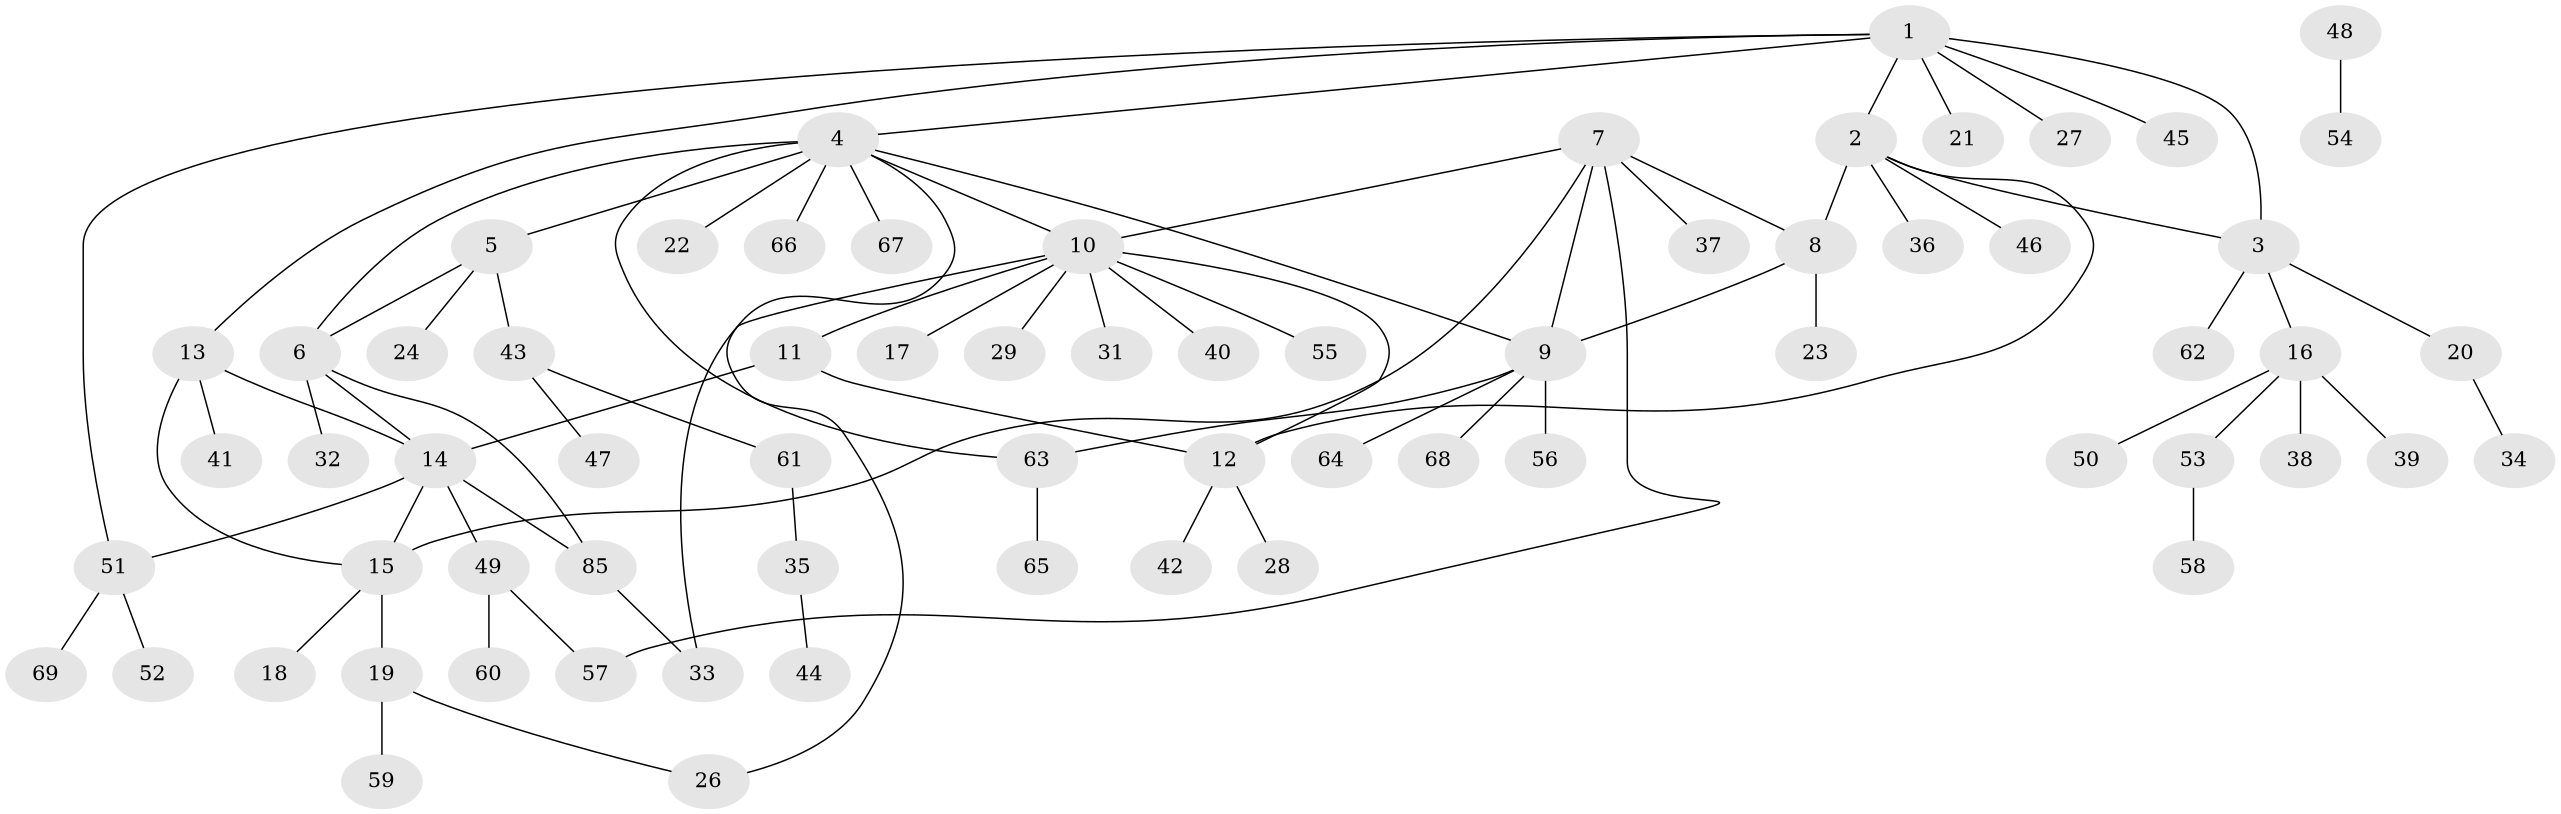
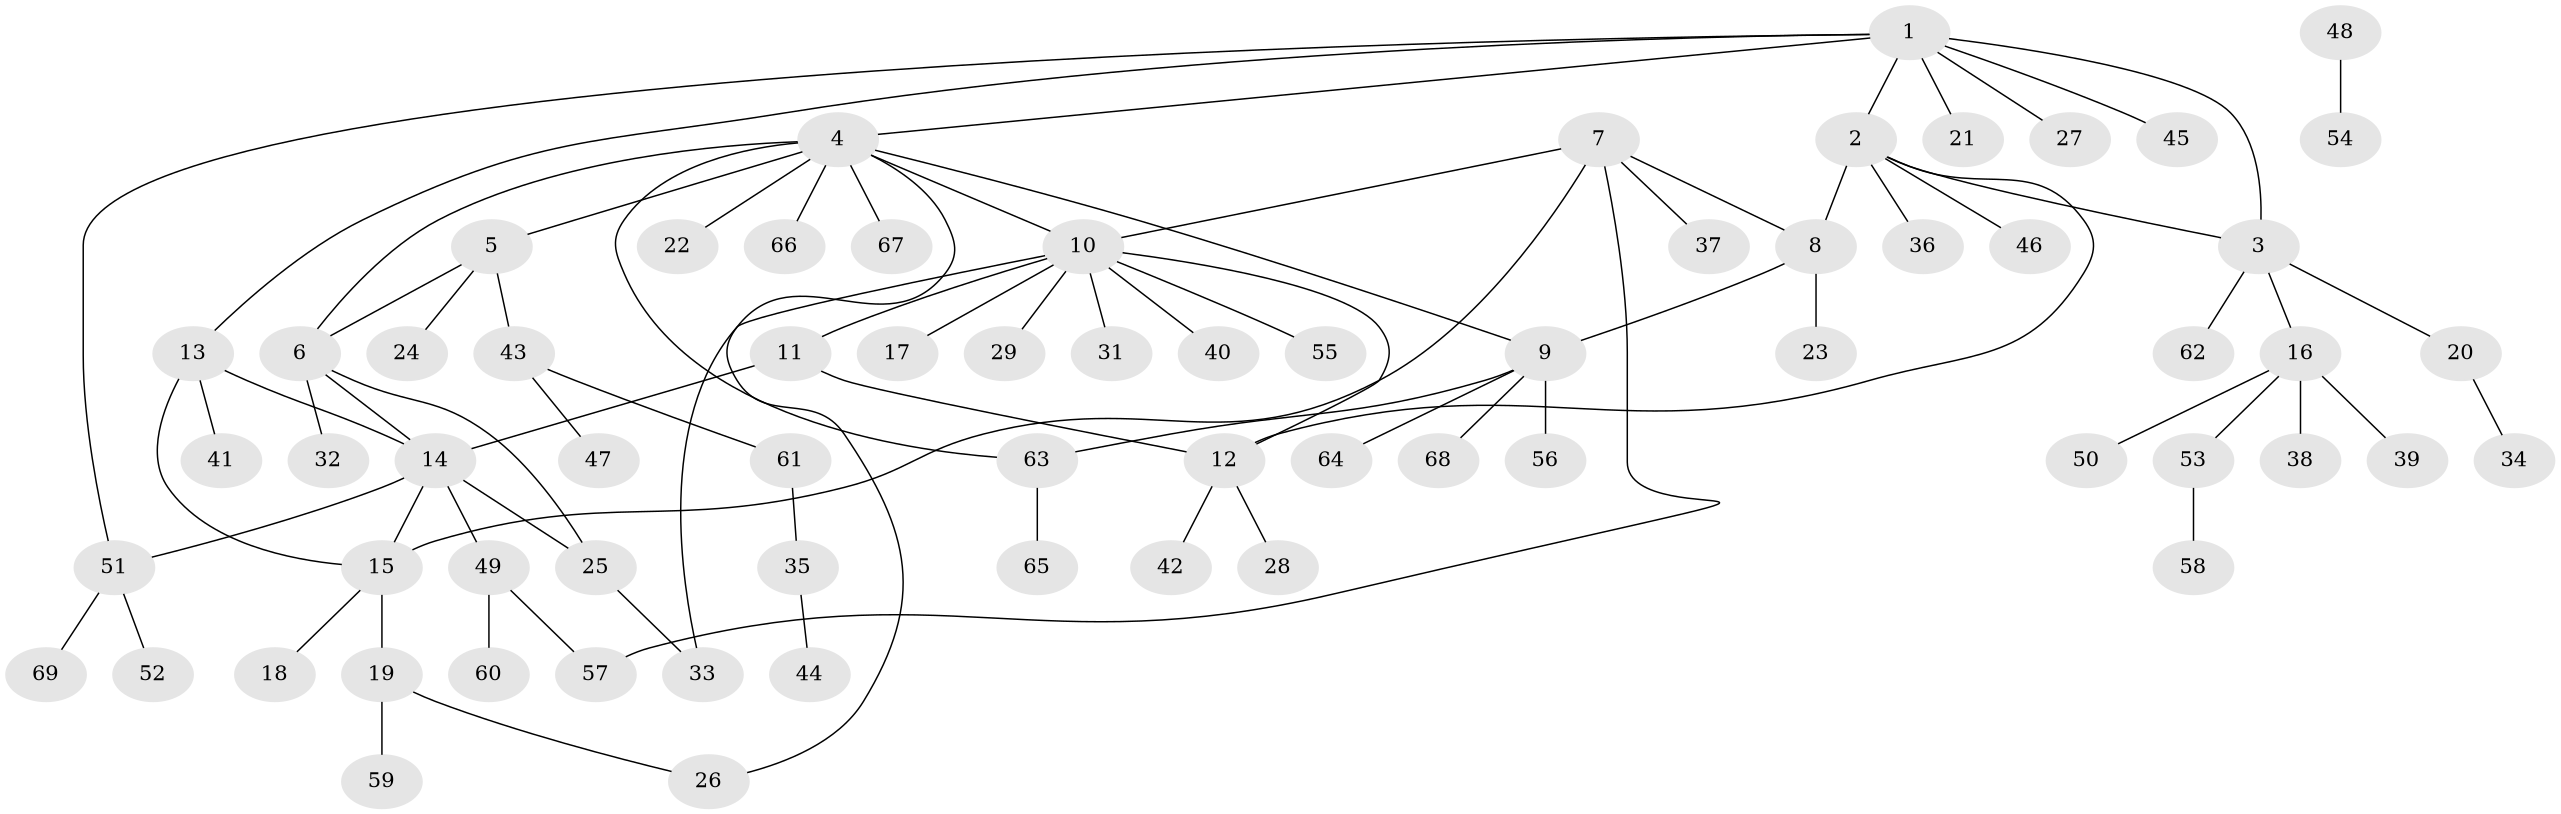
(1572, 247) -> none
(596, 568) -> (596, 568)
